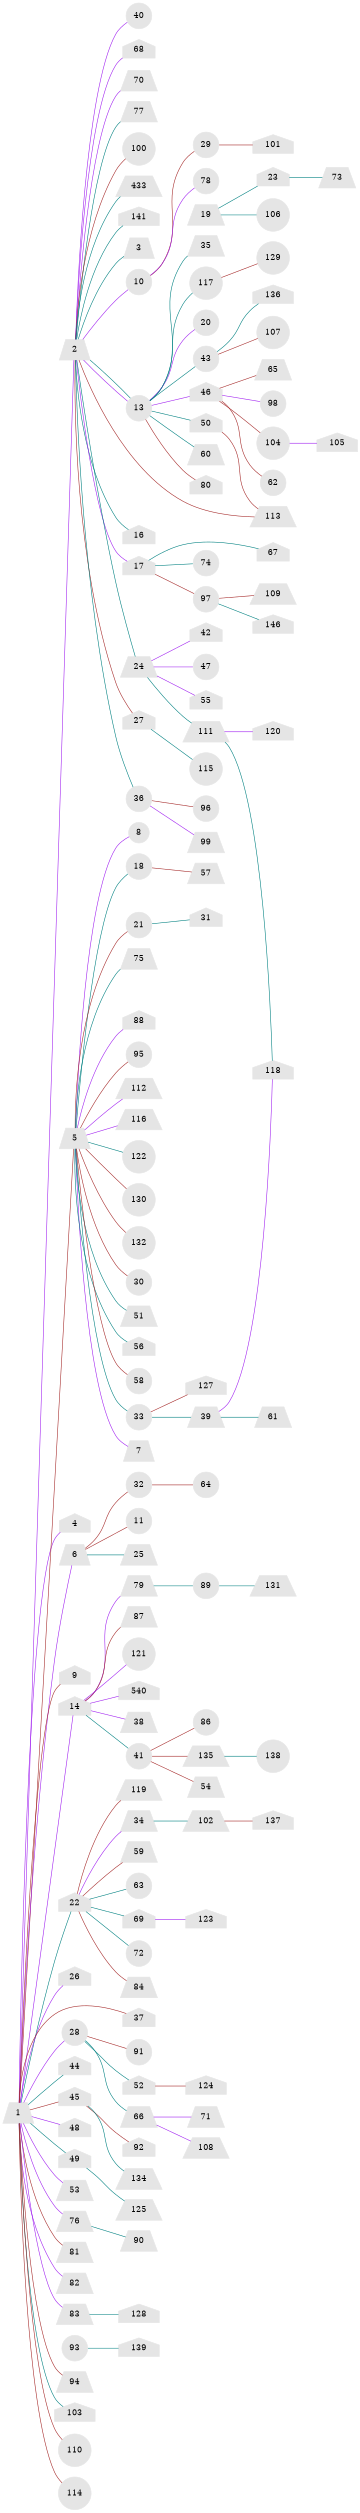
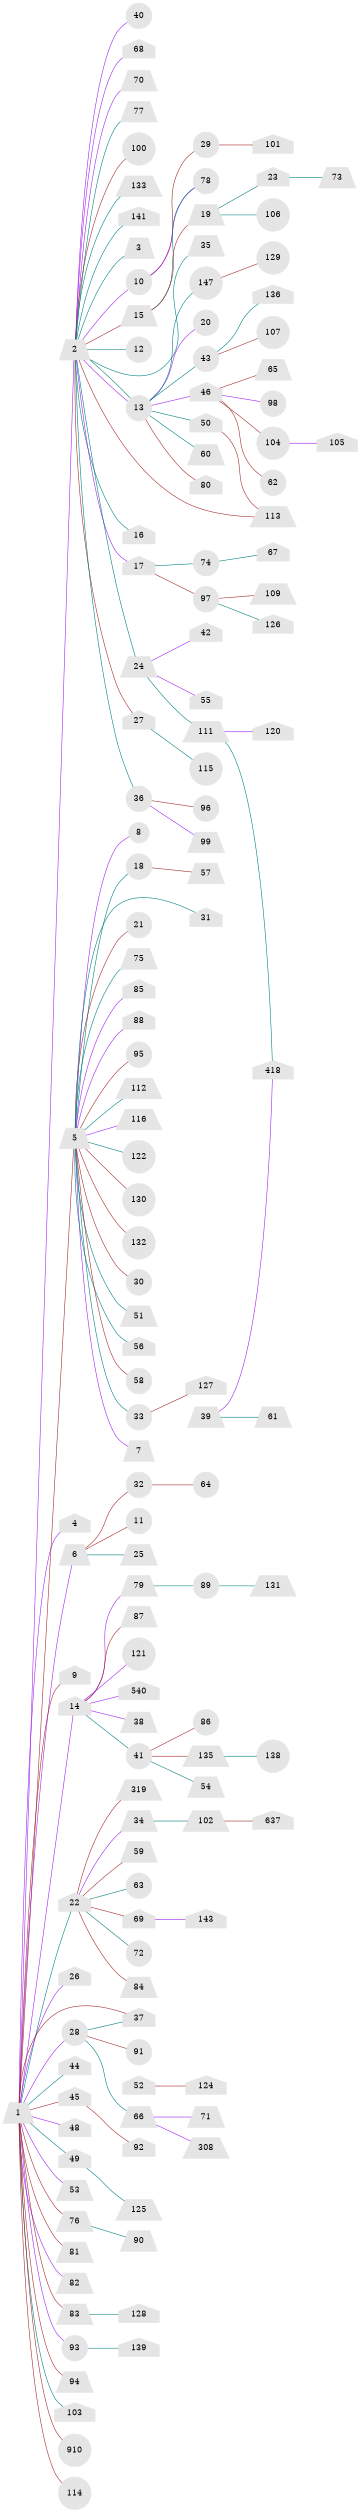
(139, 186) -> (139, 186)
(206, 283) -> (206, 283)
none -> (139, 316)
(171, 322) -> (178, 341)
none -> (139, 350)
(202, 542) -> (238, 558)
(273, 625) -> (273, 625)
(206, 667) -> none
(171, 922) -> (93, 957)
none -> (139, 990)
(273, 1071) -> (273, 1071)
(103, 1114) -> (103, 1114)
(172, 1417) -> none
(172, 1772) -> (172, 1772)
(139, 1790) -> (139, 1790)
(273, 1821) -> (273, 1821)
(107, 1912) -> (107, 1912)
(206, 1920) -> (206, 1920)
(106, 2062) -> (105, 2026)
(206, 2148) -> (206, 2148)
(36, 2172) -> (36, 2172)
(139, 2179) -> none
none -> (32, 2235)
(37, 2242) -> (37, 2242)
(75, 2450) -> (75, 2450)
